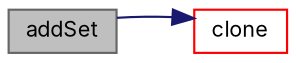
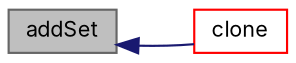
(145, 17) -> (166, 46)
